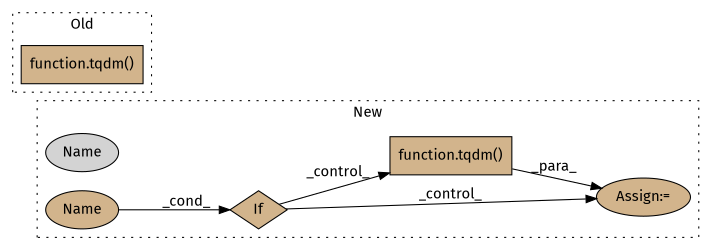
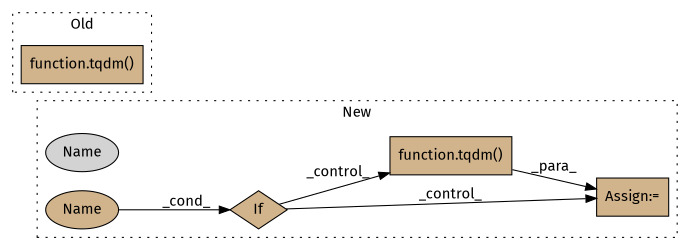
(643, 197) -> (633, 197)
